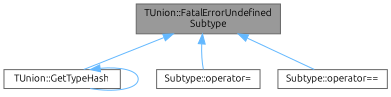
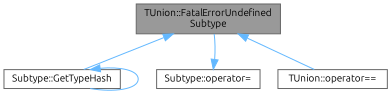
(202, 57) -> (215, 47)
(62, 79) -> (62, 79)
(333, 79) -> (333, 79)
